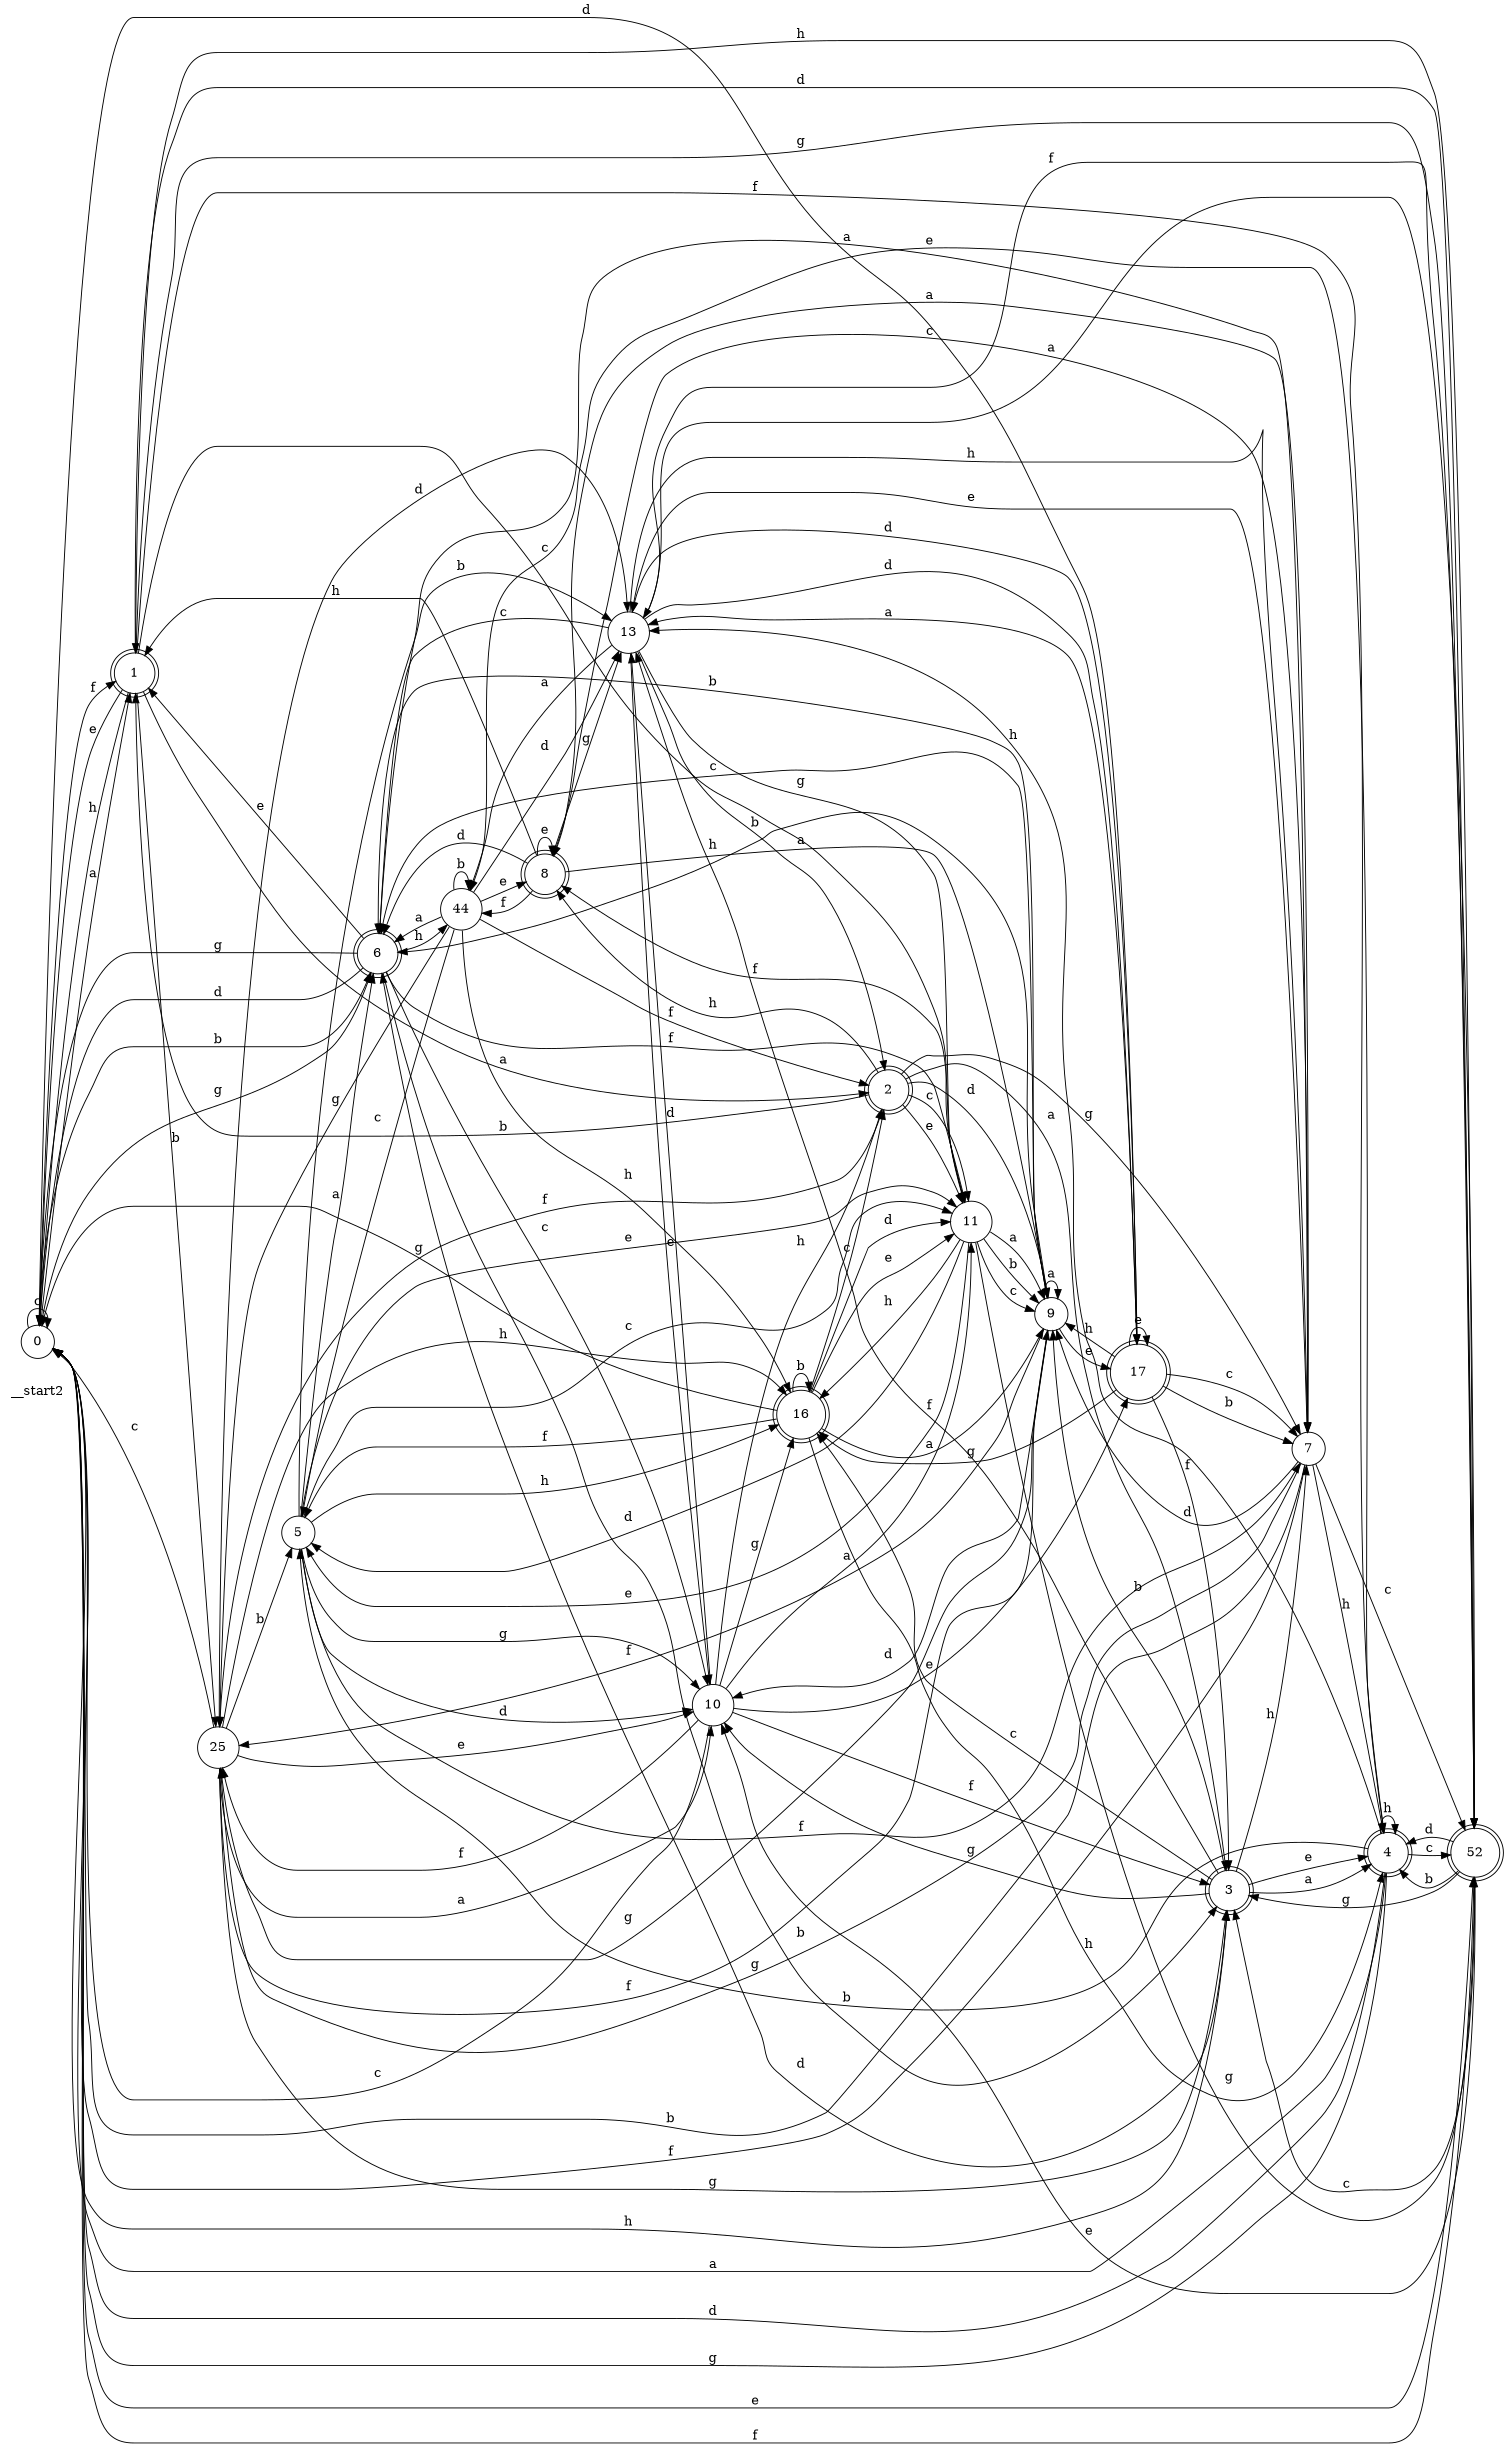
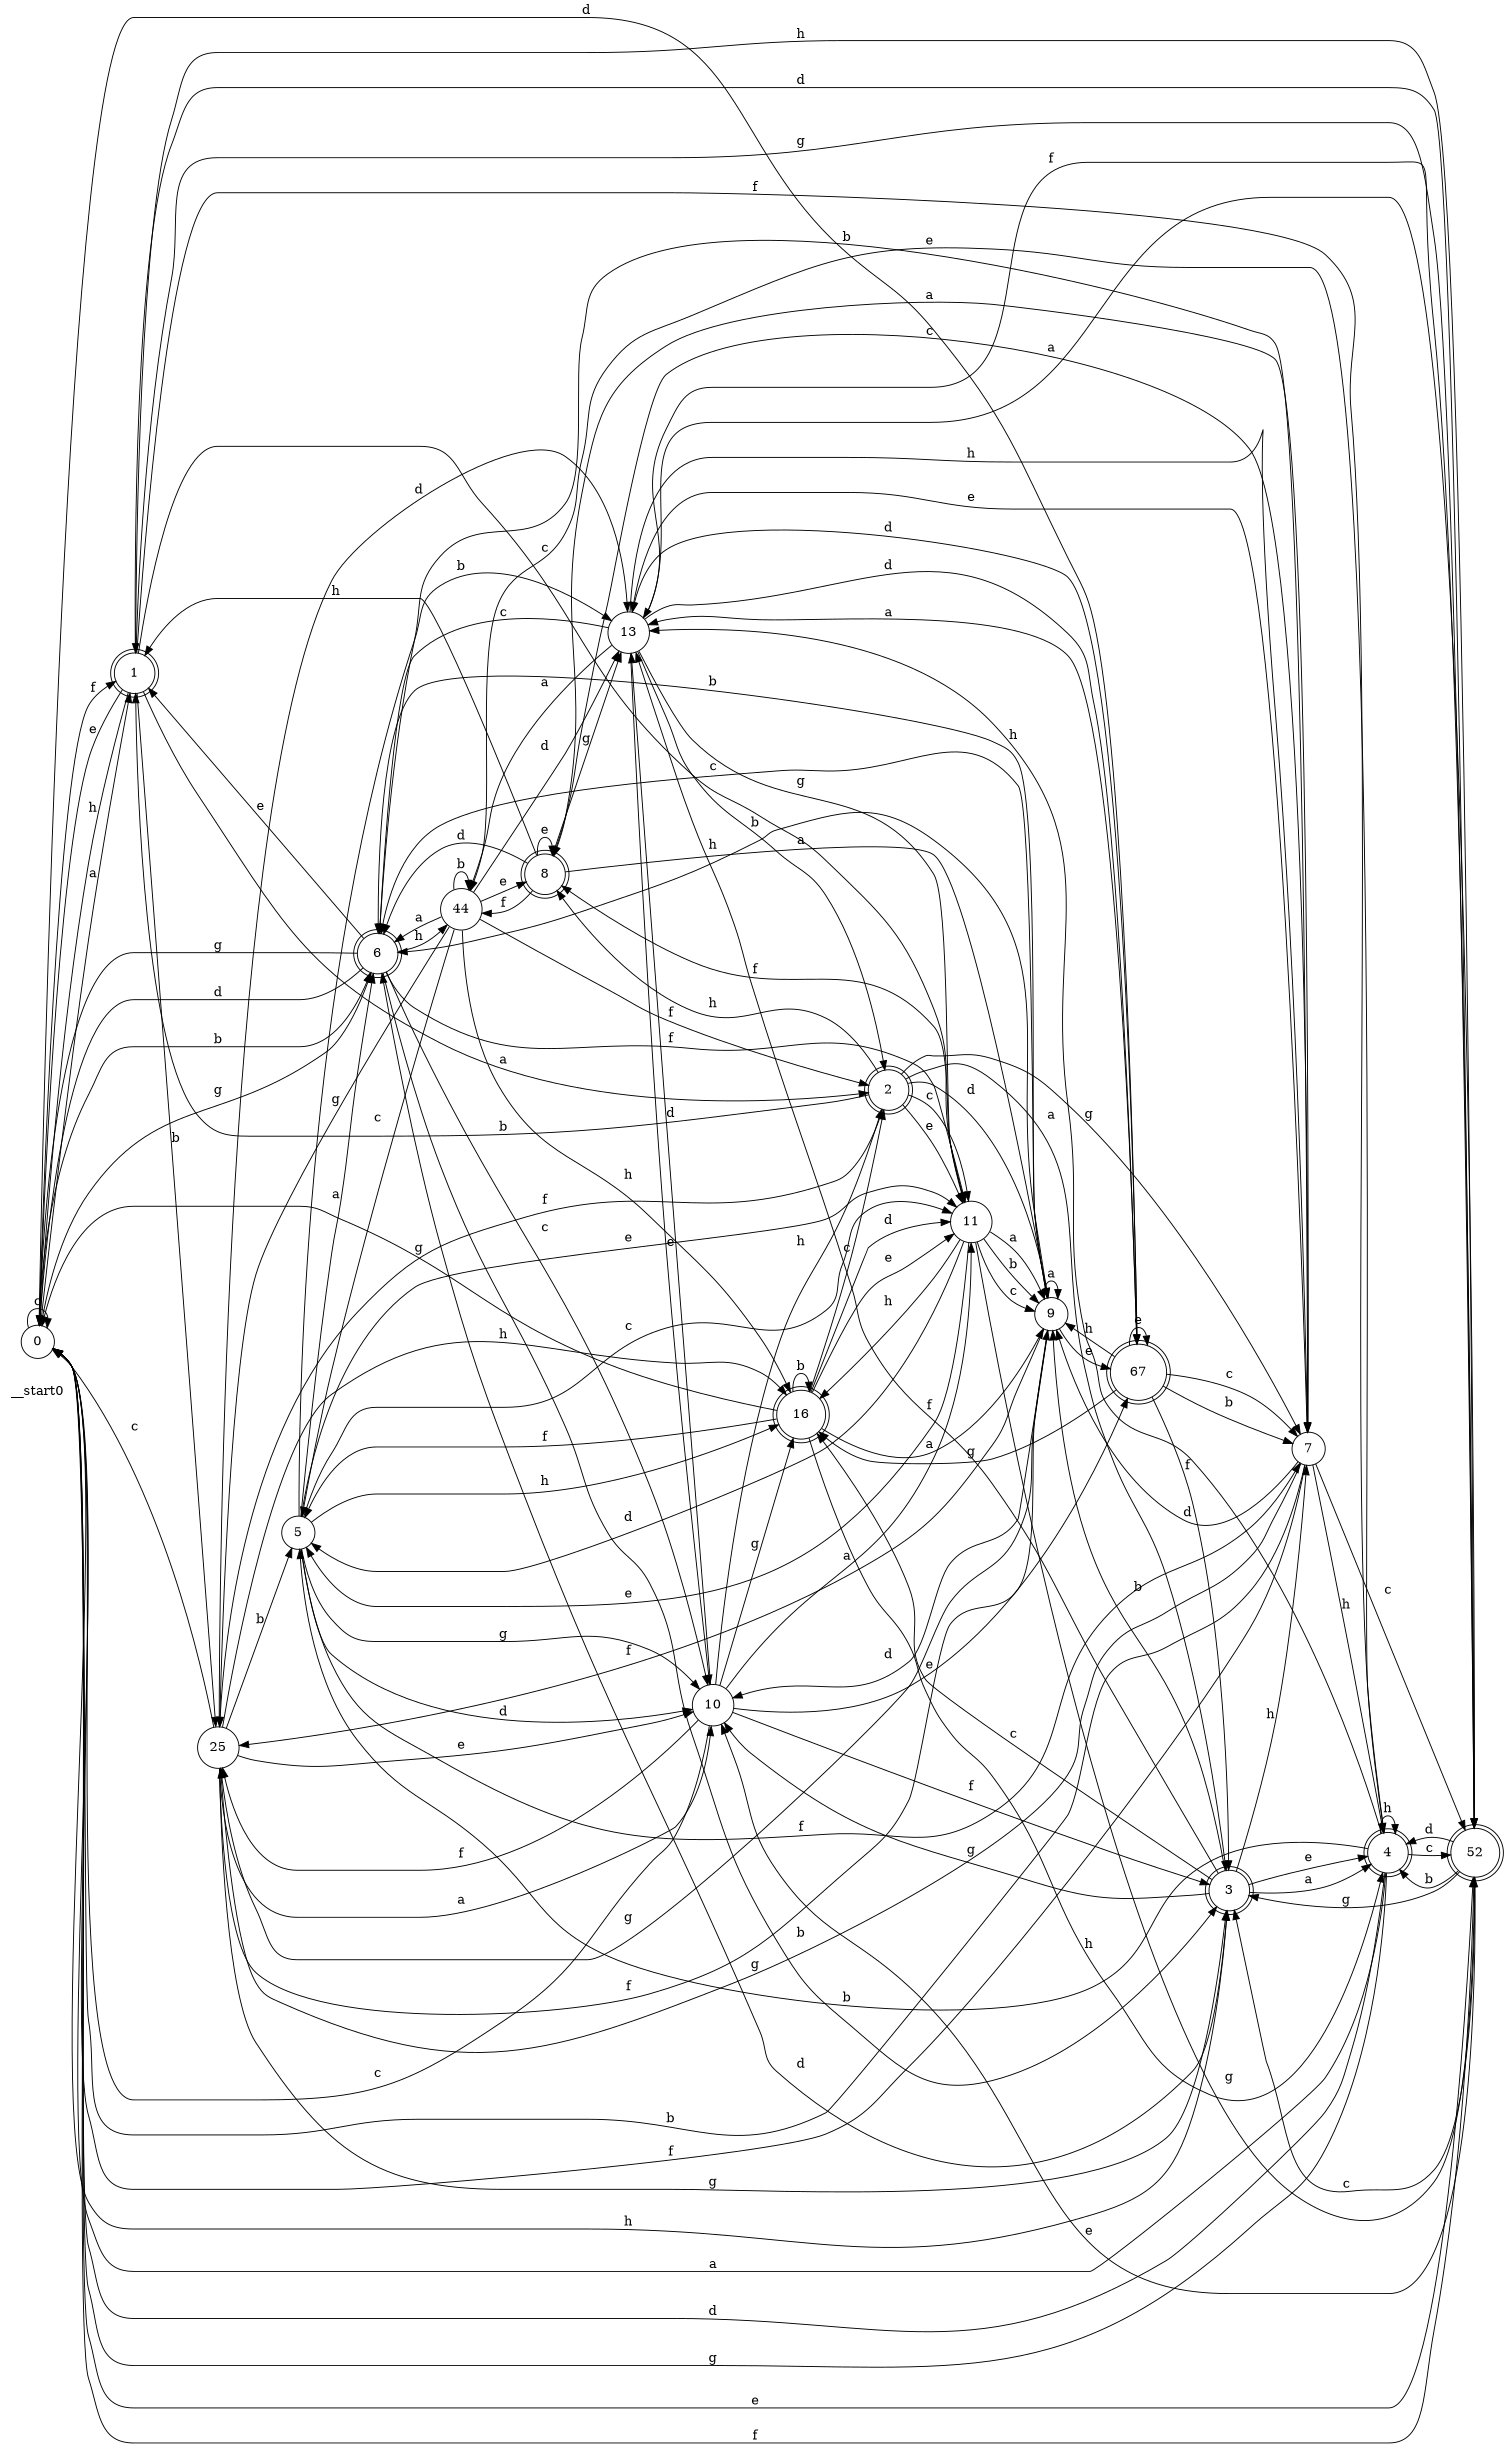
(847, 237) -> (847, 237)
(1138, 1372) -> (1138, 1372)
(38, 1392) -> (38, 1392)
